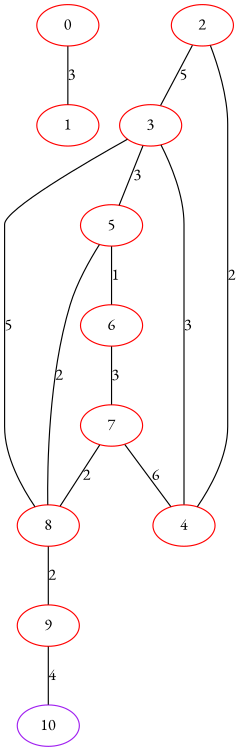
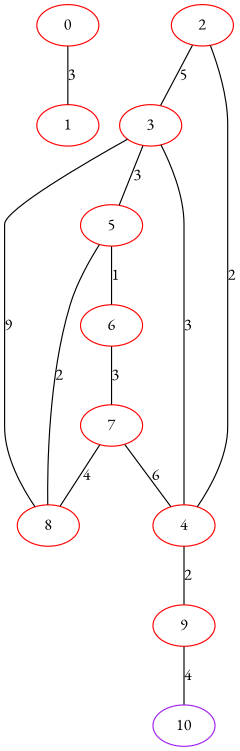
(9, 325) -> (9, 325)
(87, 476) -> (87, 476)
(48, 576) -> (184, 576)
